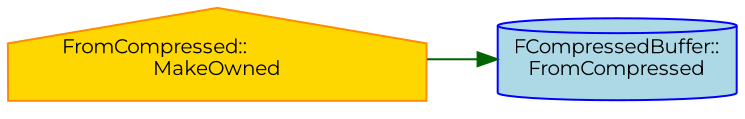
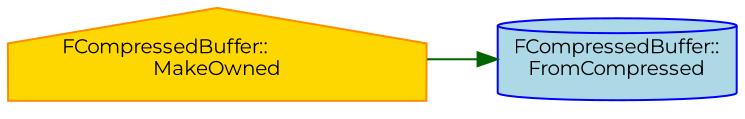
(217, 59) -> (217, 59)
